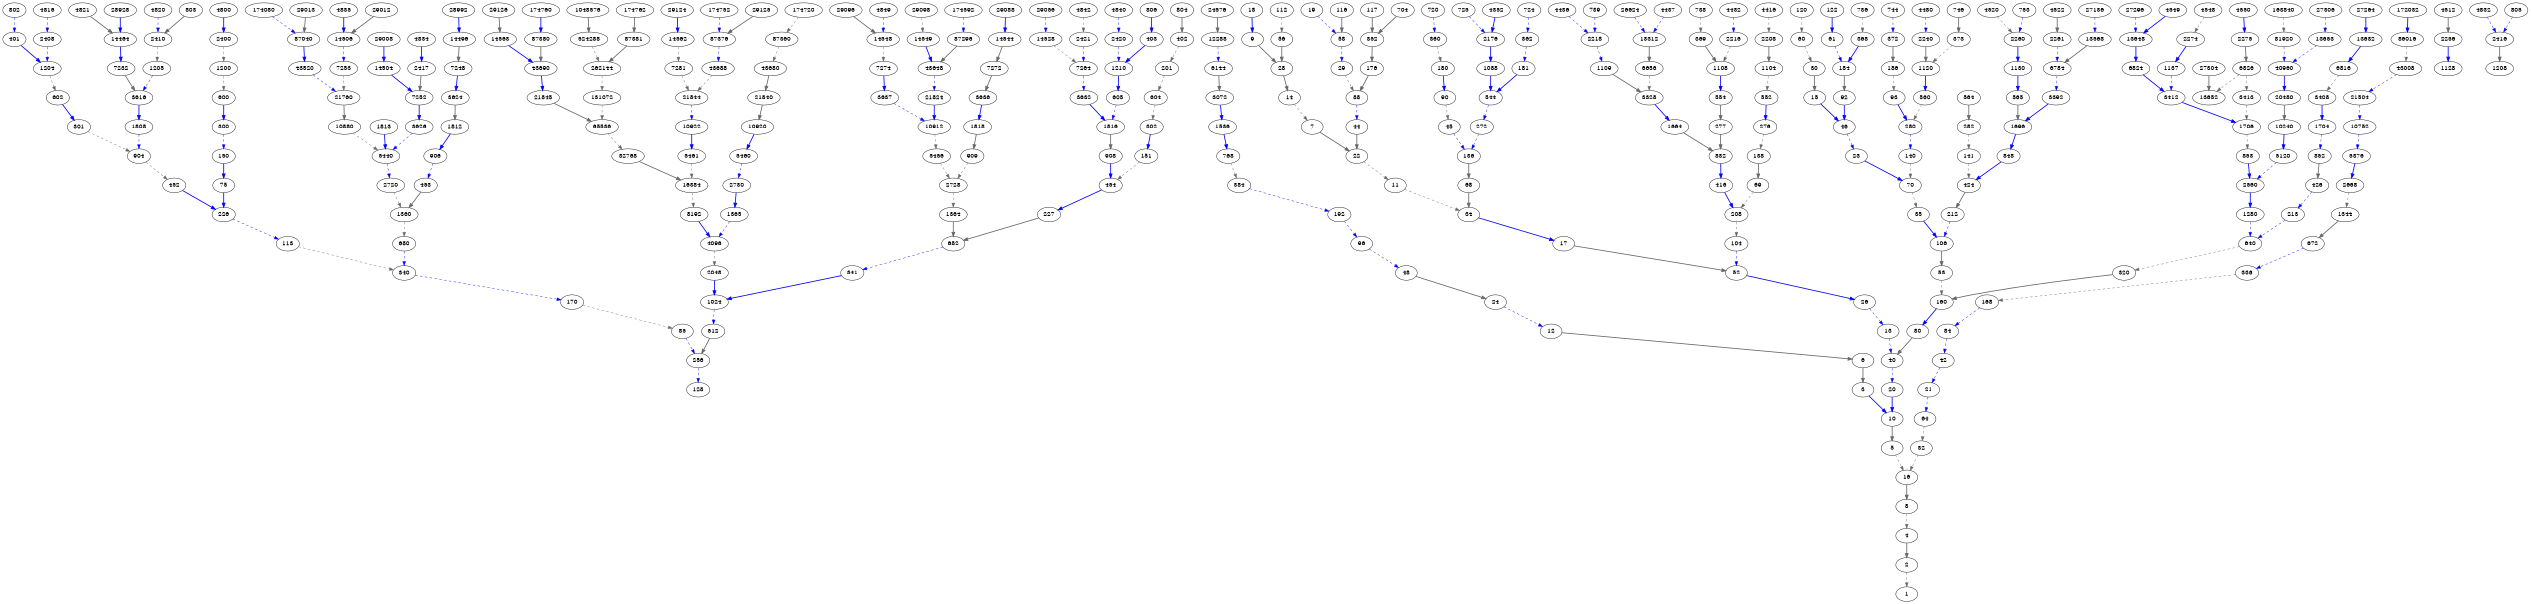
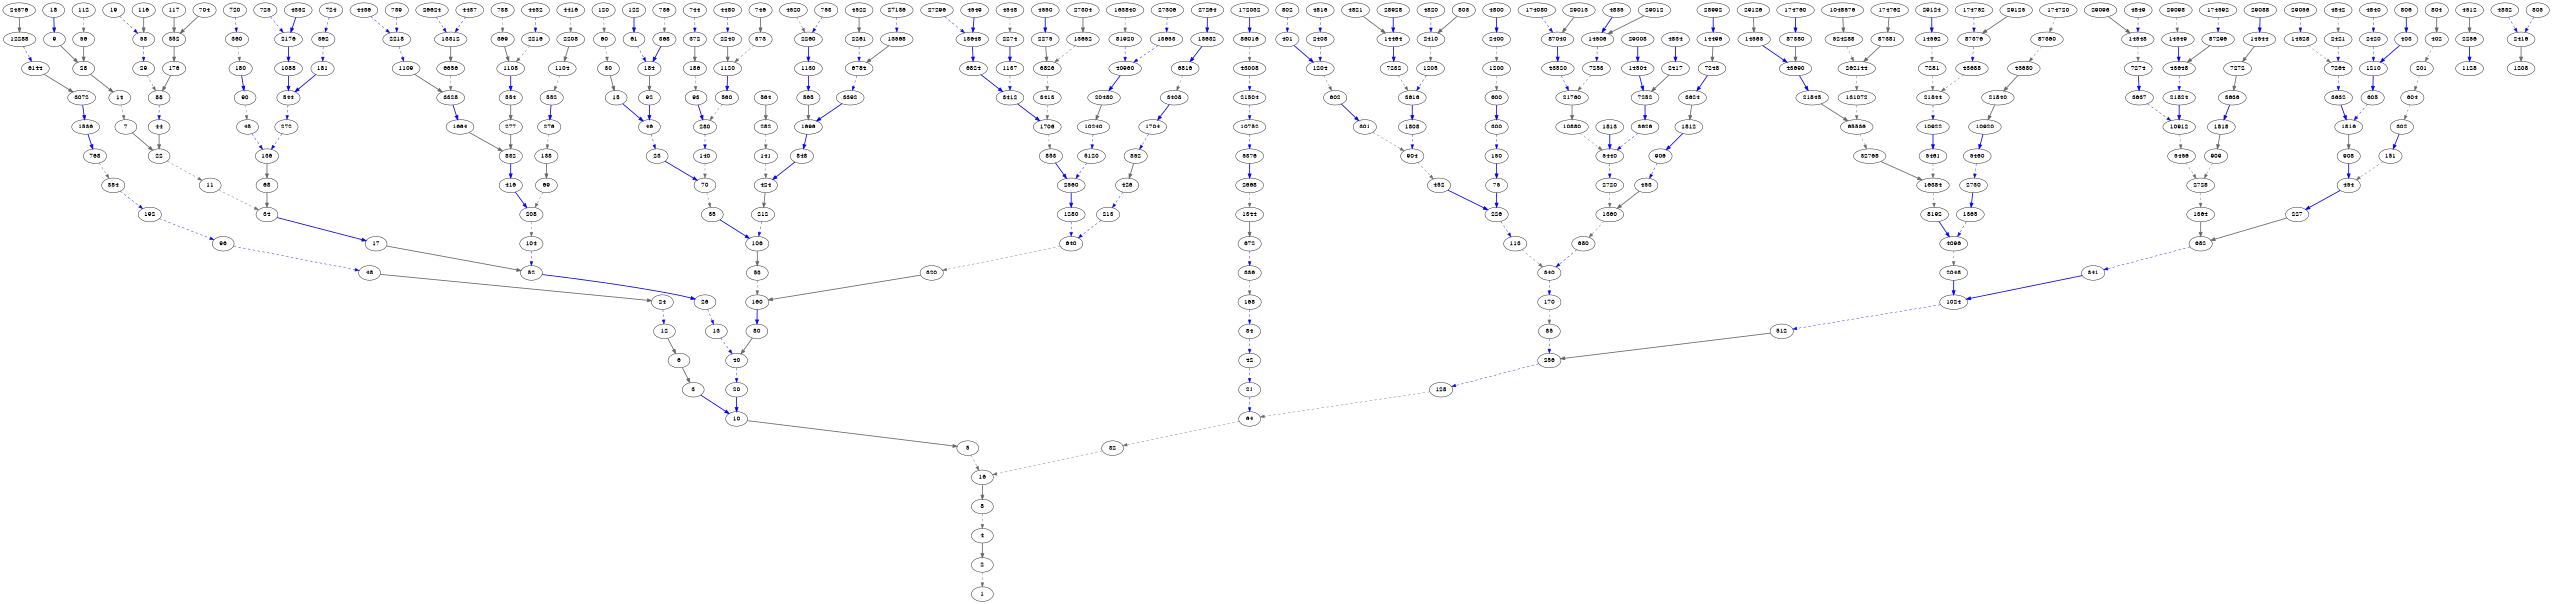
(129, 81) -> (1402, 81)
(2230, 82) -> (1067, 53)
(2284, 140) -> (1093, 140)
none -> (1347, 404)
